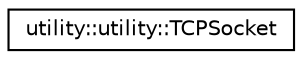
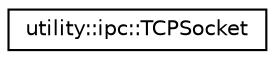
(151, 30) -> (137, 30)
